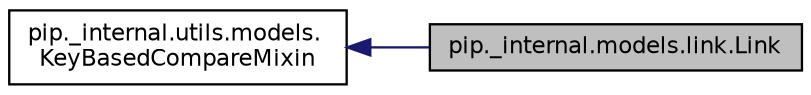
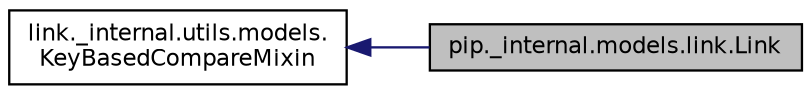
(178, 47) -> (178, 47)
